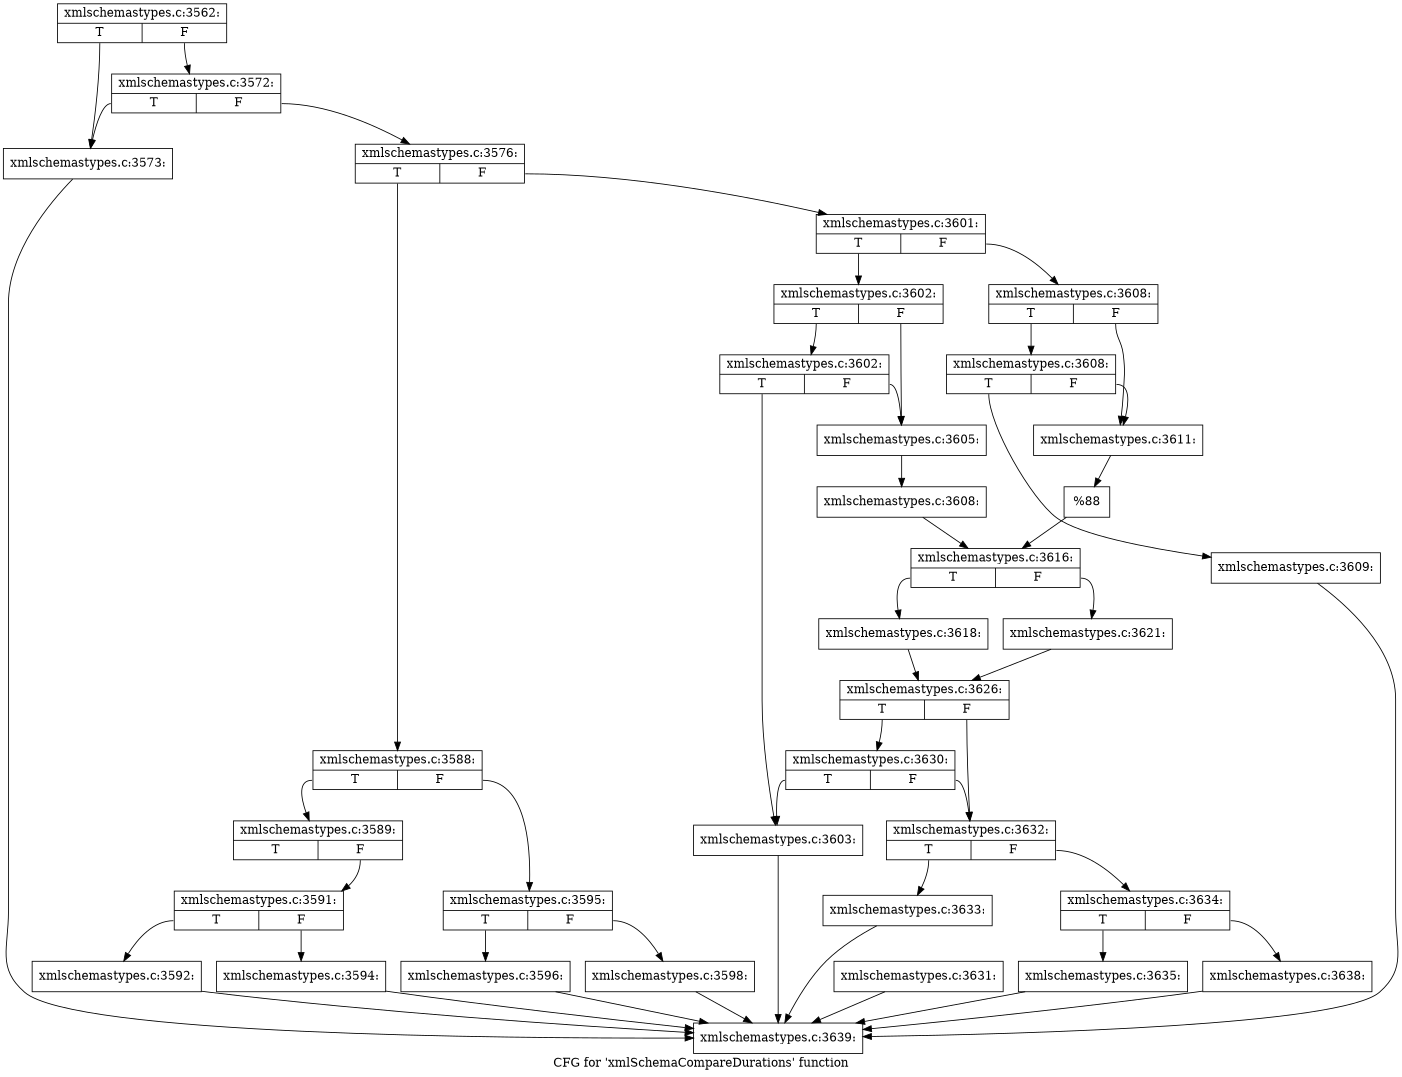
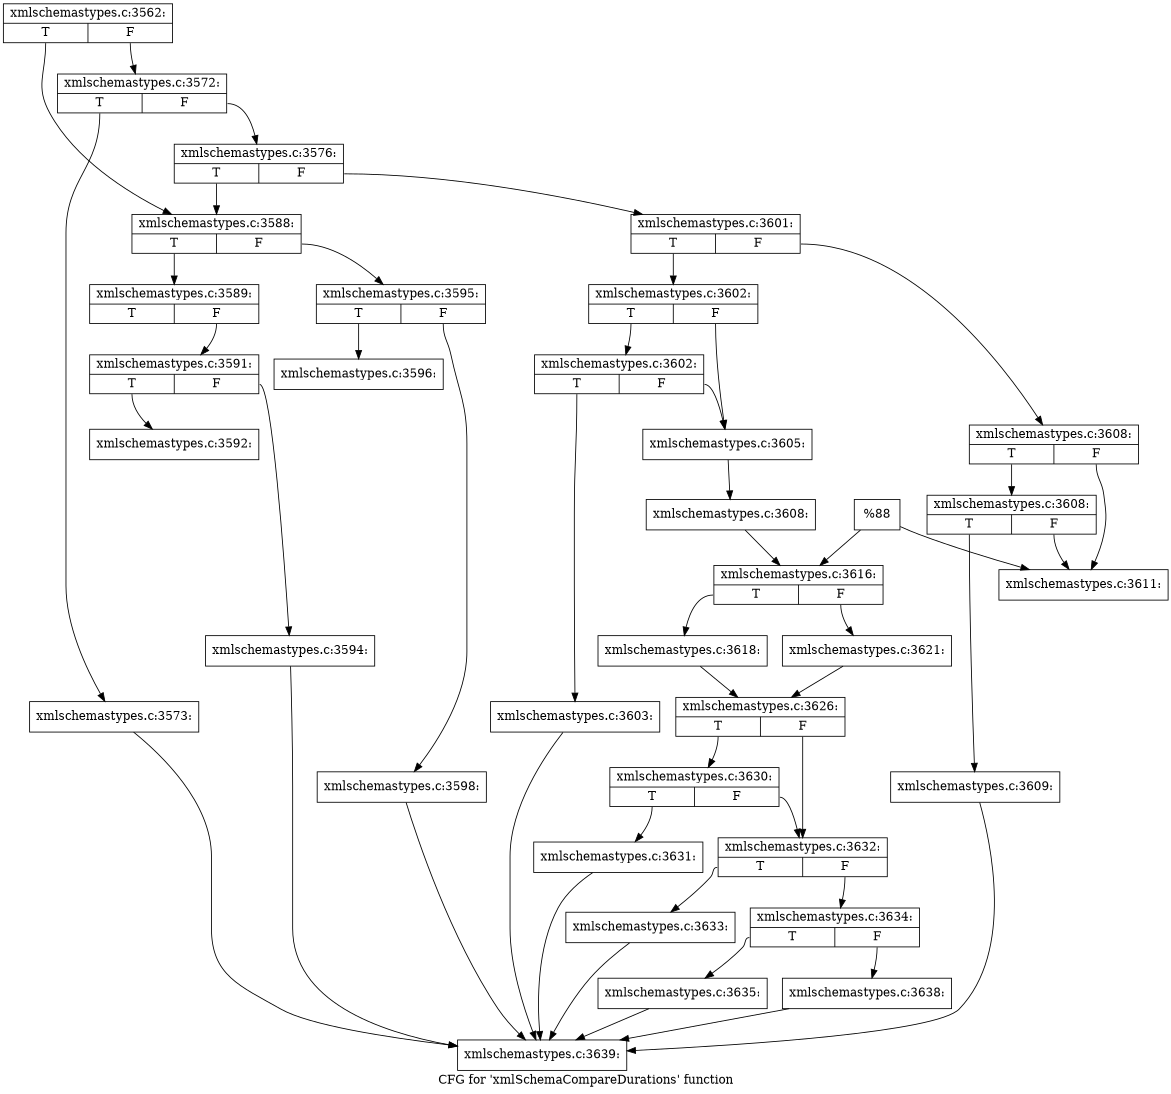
(97, 92) -> (74, 146)
(1104, 467) -> (960, 549)
(777, 797) -> (649, 822)
(627, 1006) -> none
(443, 1015) -> none
